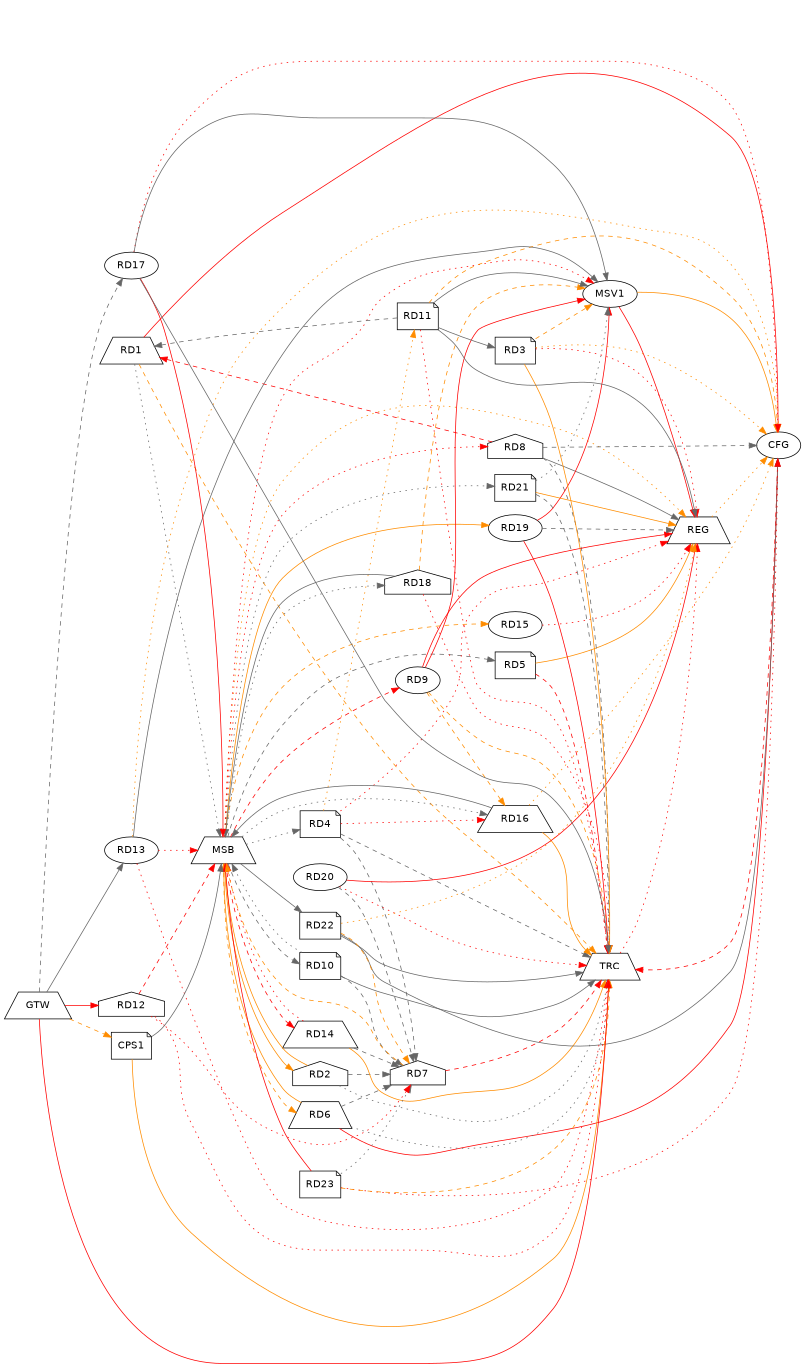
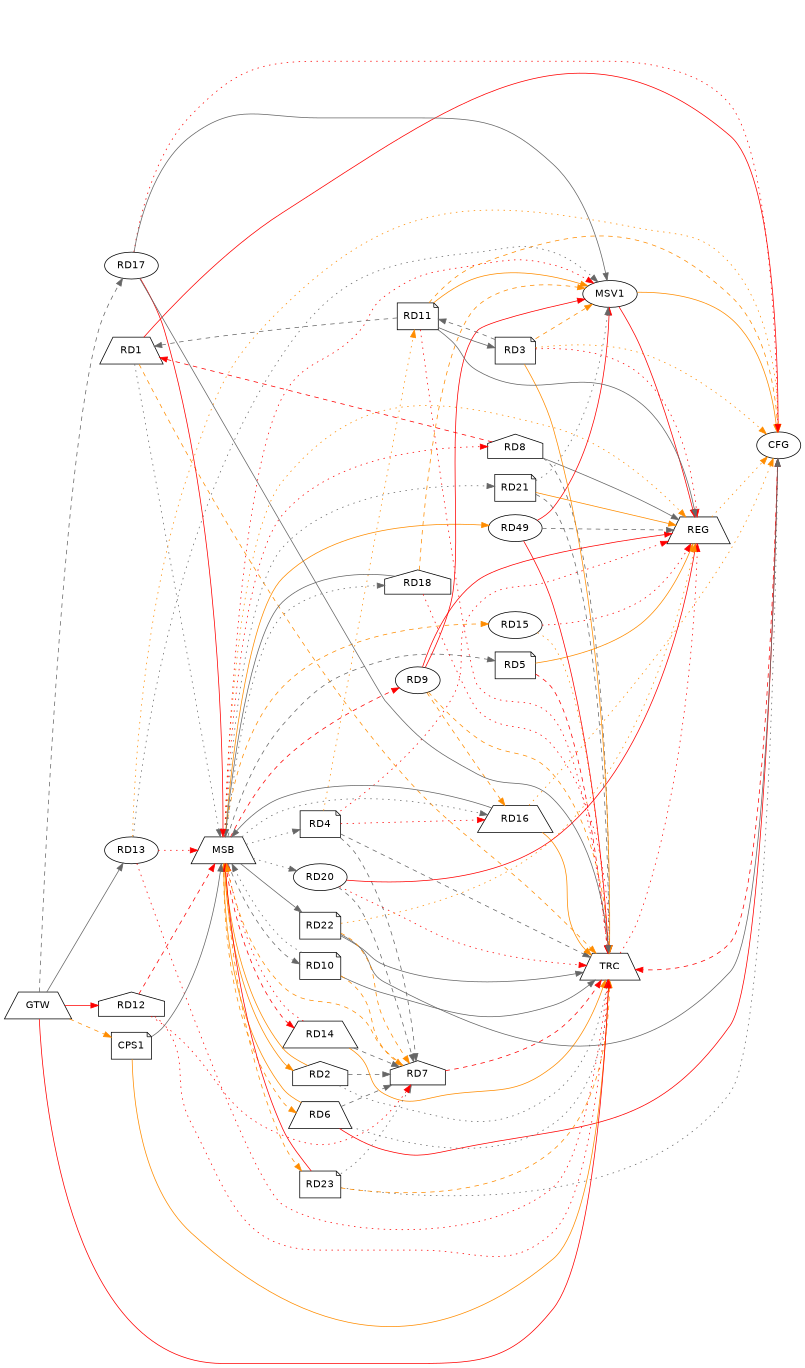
(504, 273) -> (504, 273)
none -> (470, 330)
(243, 422) -> (243, 422)
(646, 446) -> none
(515, 528) -> (515, 528)
none -> (591, 783)
none -> (271, 864)
(753, 990) -> (753, 990)
(371, 1017) -> (371, 1017)
none -> (245, 1019)
